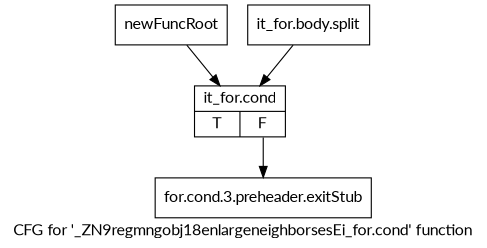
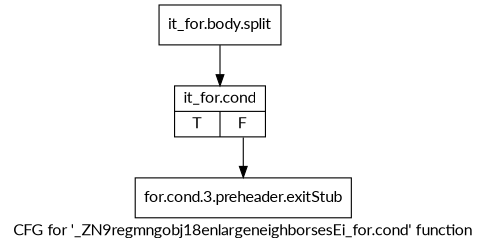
(171, 25) -> none
